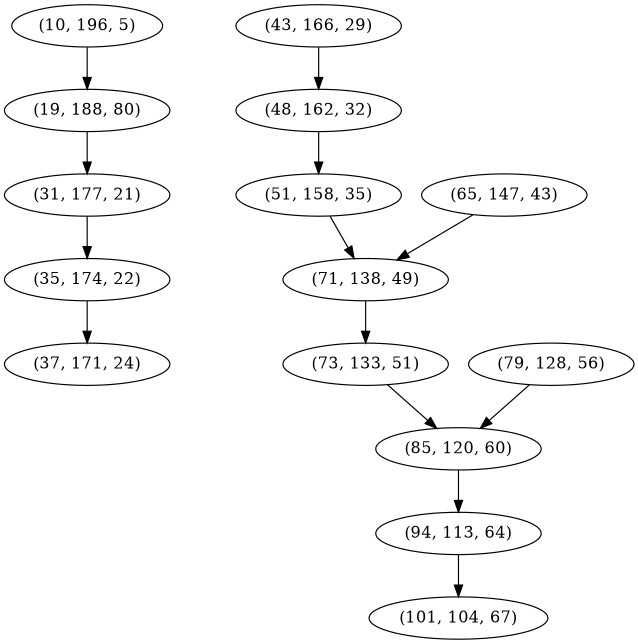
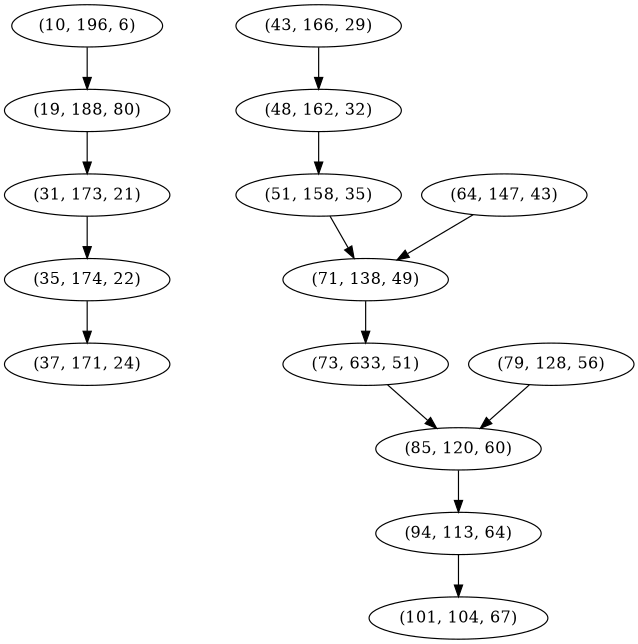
(87, 26) -> (87, 26)
(87, 195) -> (87, 195)
(504, 195) -> (504, 195)
(366, 364) -> (366, 364)
